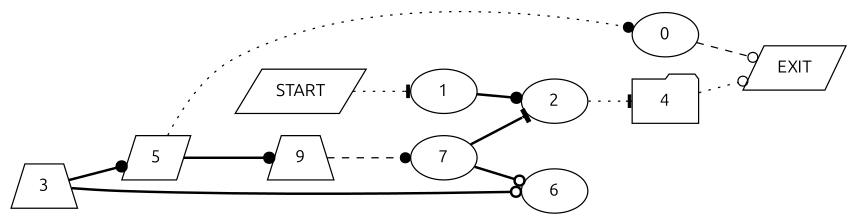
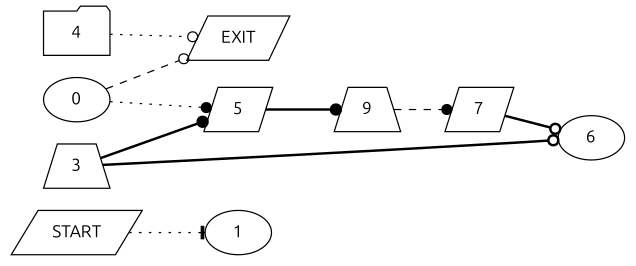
(374, 18) -> (156, 104)
(555, 101) -> none
(444, 158) -> (479, 110)
